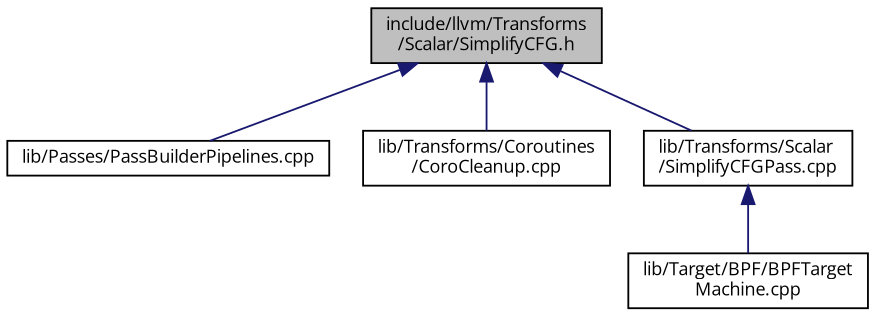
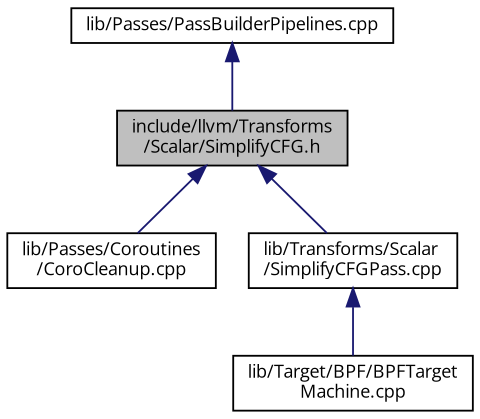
(305, 105) -> (232, 86)
(487, 158) -> (112, 261)
